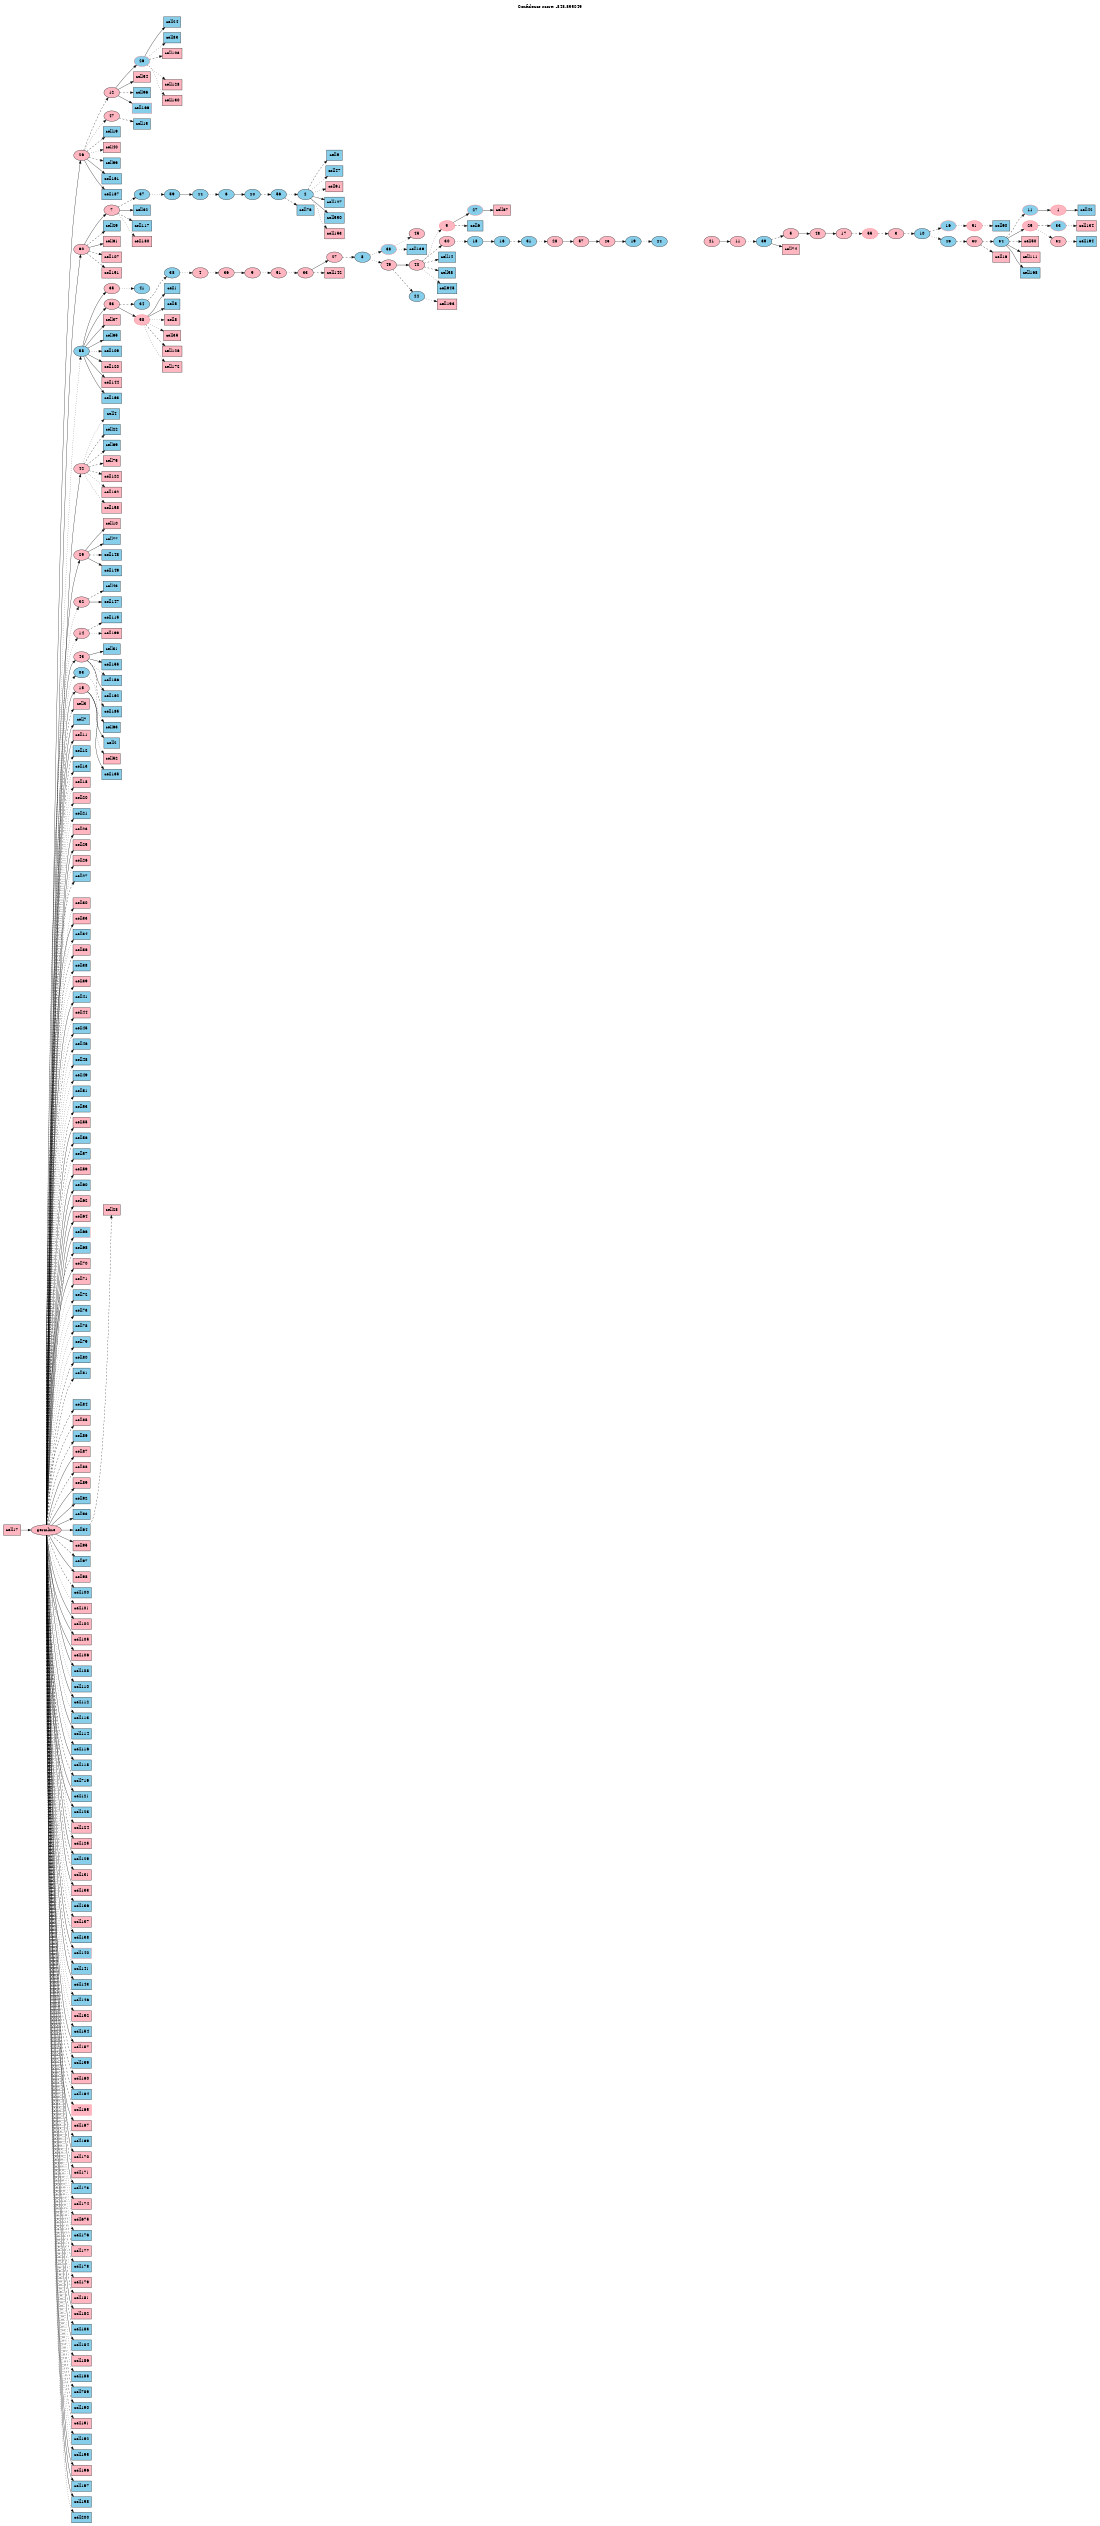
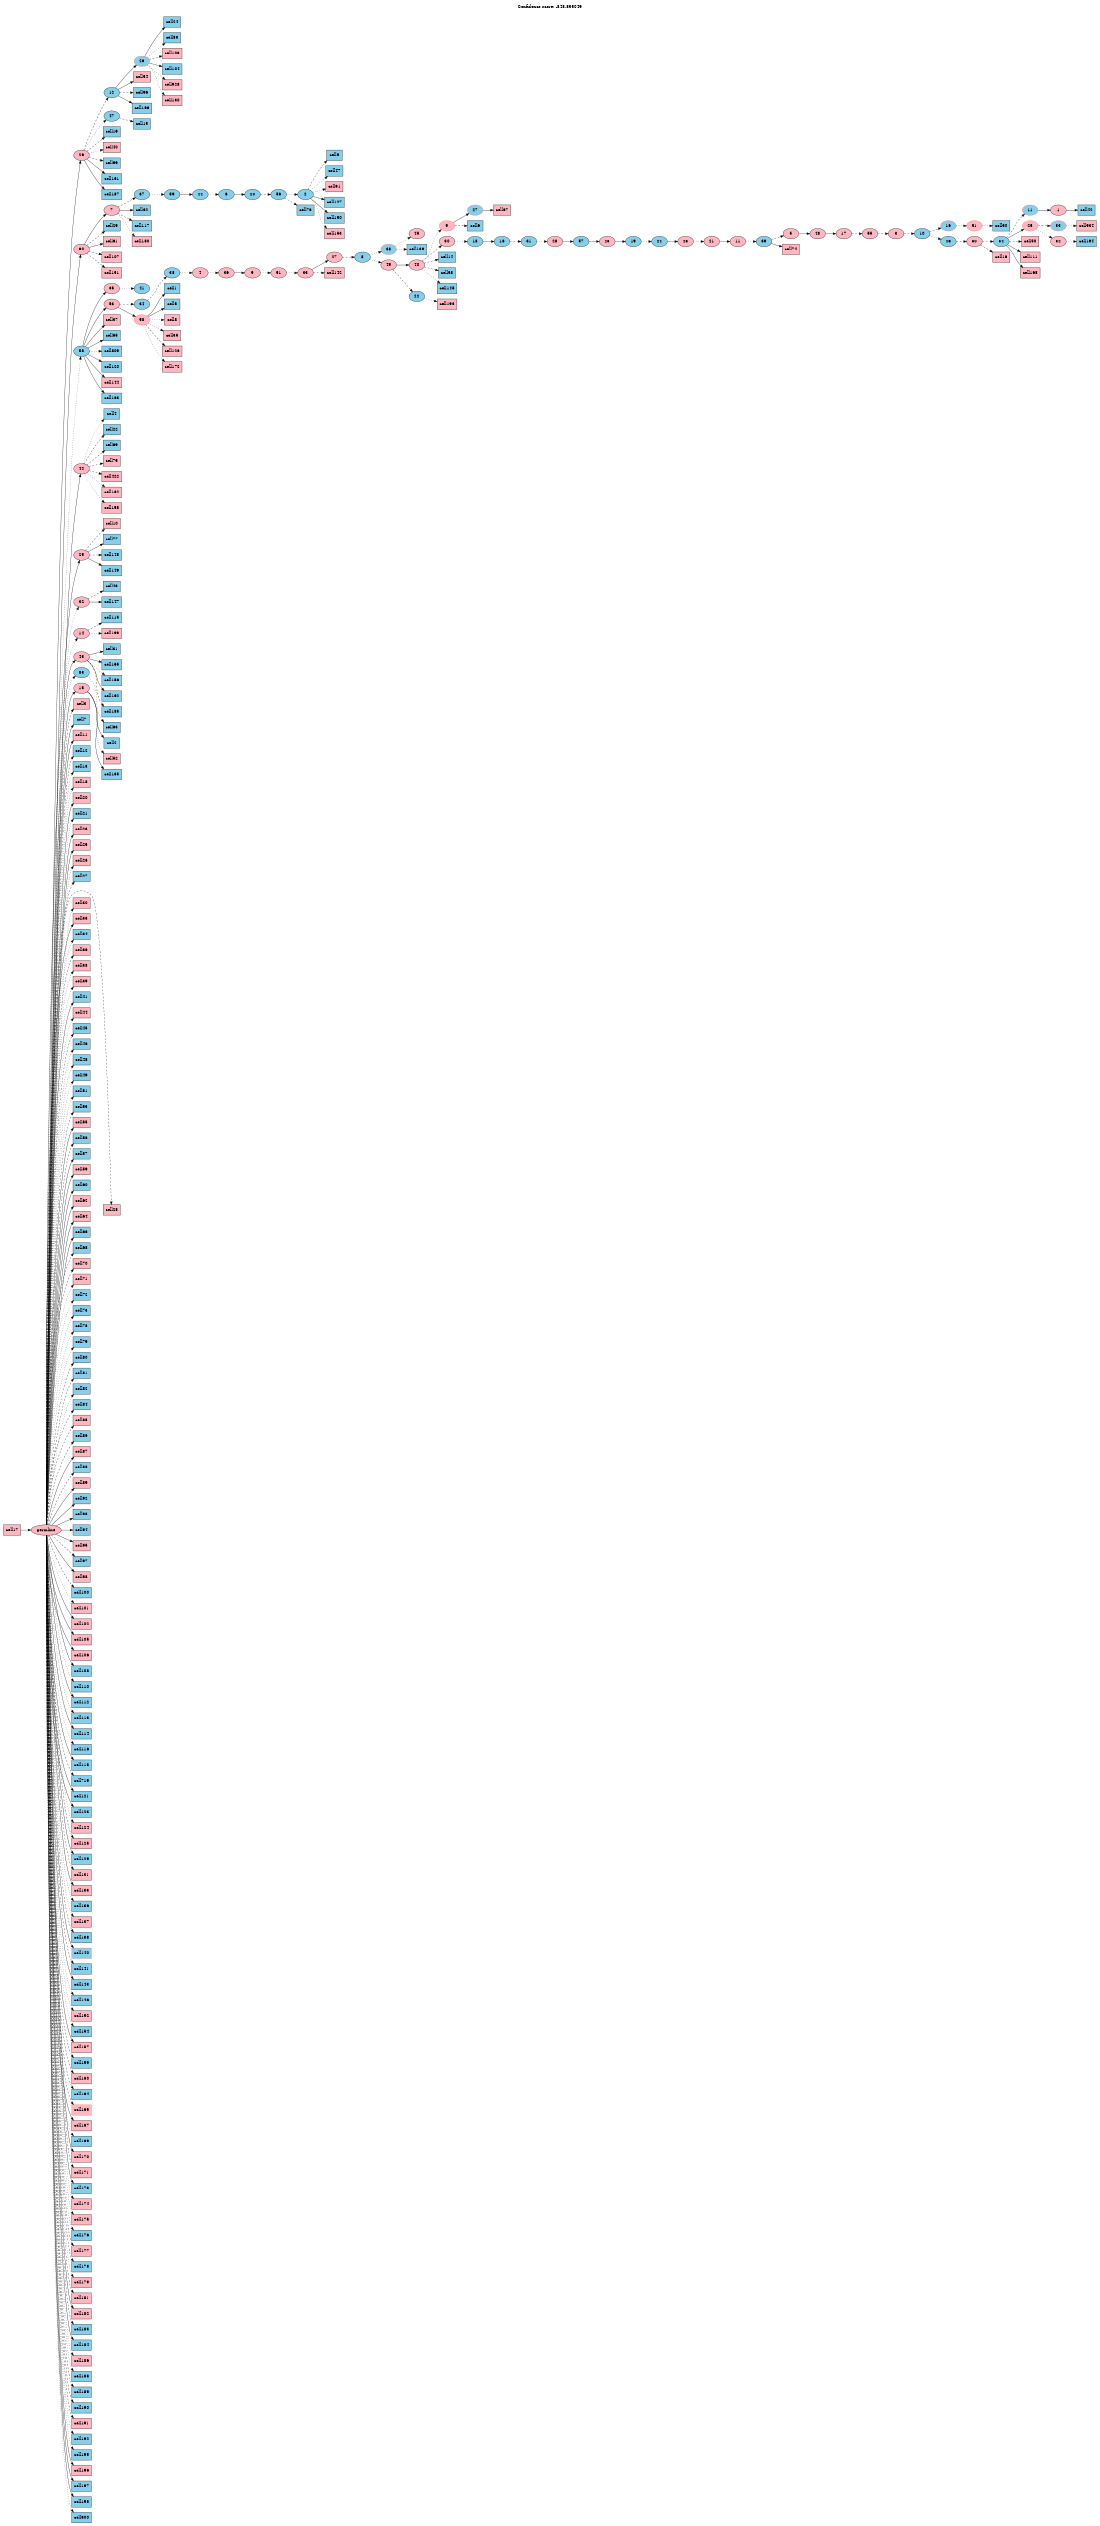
none -> (172, 69)
(172, 85) -> (172, 85)
(112, 93) -> (112, 93)
(142, 108) -> (142, 108)
(112, 116) -> (112, 116)
(1058, 210) -> (1058, 210)
(334, 218) -> (334, 218)
(1087, 226) -> (1087, 226)
(870, 234) -> (870, 234)
(581, 242) -> (581, 242)
none -> (686, 242)
(1030, 273) -> (1030, 273)
(447, 289) -> (447, 289)
(112, 351) -> (112, 351)
(112, 367) -> (112, 367)
(112, 477) -> (112, 477)
(94, 540) -> (94, 540)
(82, 966) -> (82, 966)
(53, 1165) -> (53, 1165)
(82, 1232) -> (82, 1232)
(53, 1343) -> (53, 1343)
(107, 1372) -> (88, 892)
none -> (82, 1389)
(50, 1397) -> (50, 1397)
(82, 1467) -> (82, 1467)
(82, 2220) -> (82, 2220)
(82, 2392) -> (82, 2392)
(82, 2518) -> (82, 2518)
